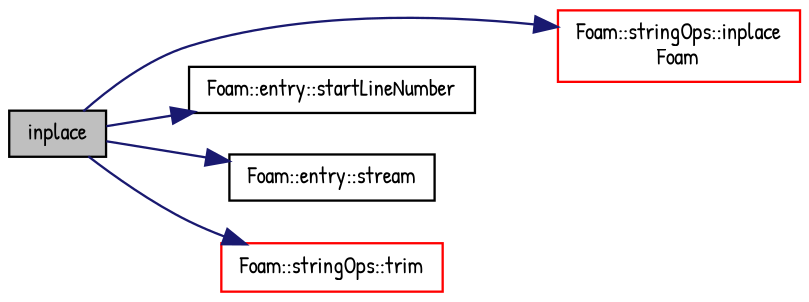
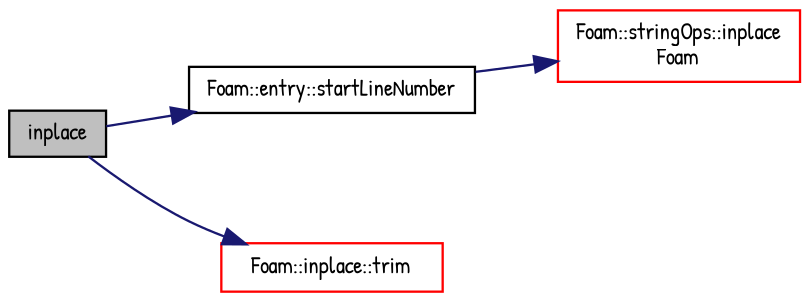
(298, 24) -> (505, 68)
(332, 178) -> none
(332, 267) -> (332, 267)
